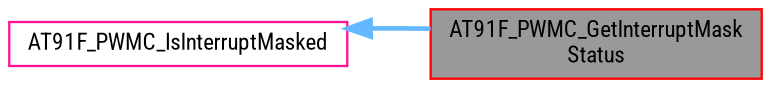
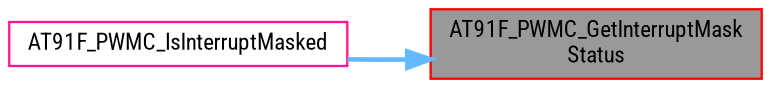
(401, 28) -> (377, 60)
